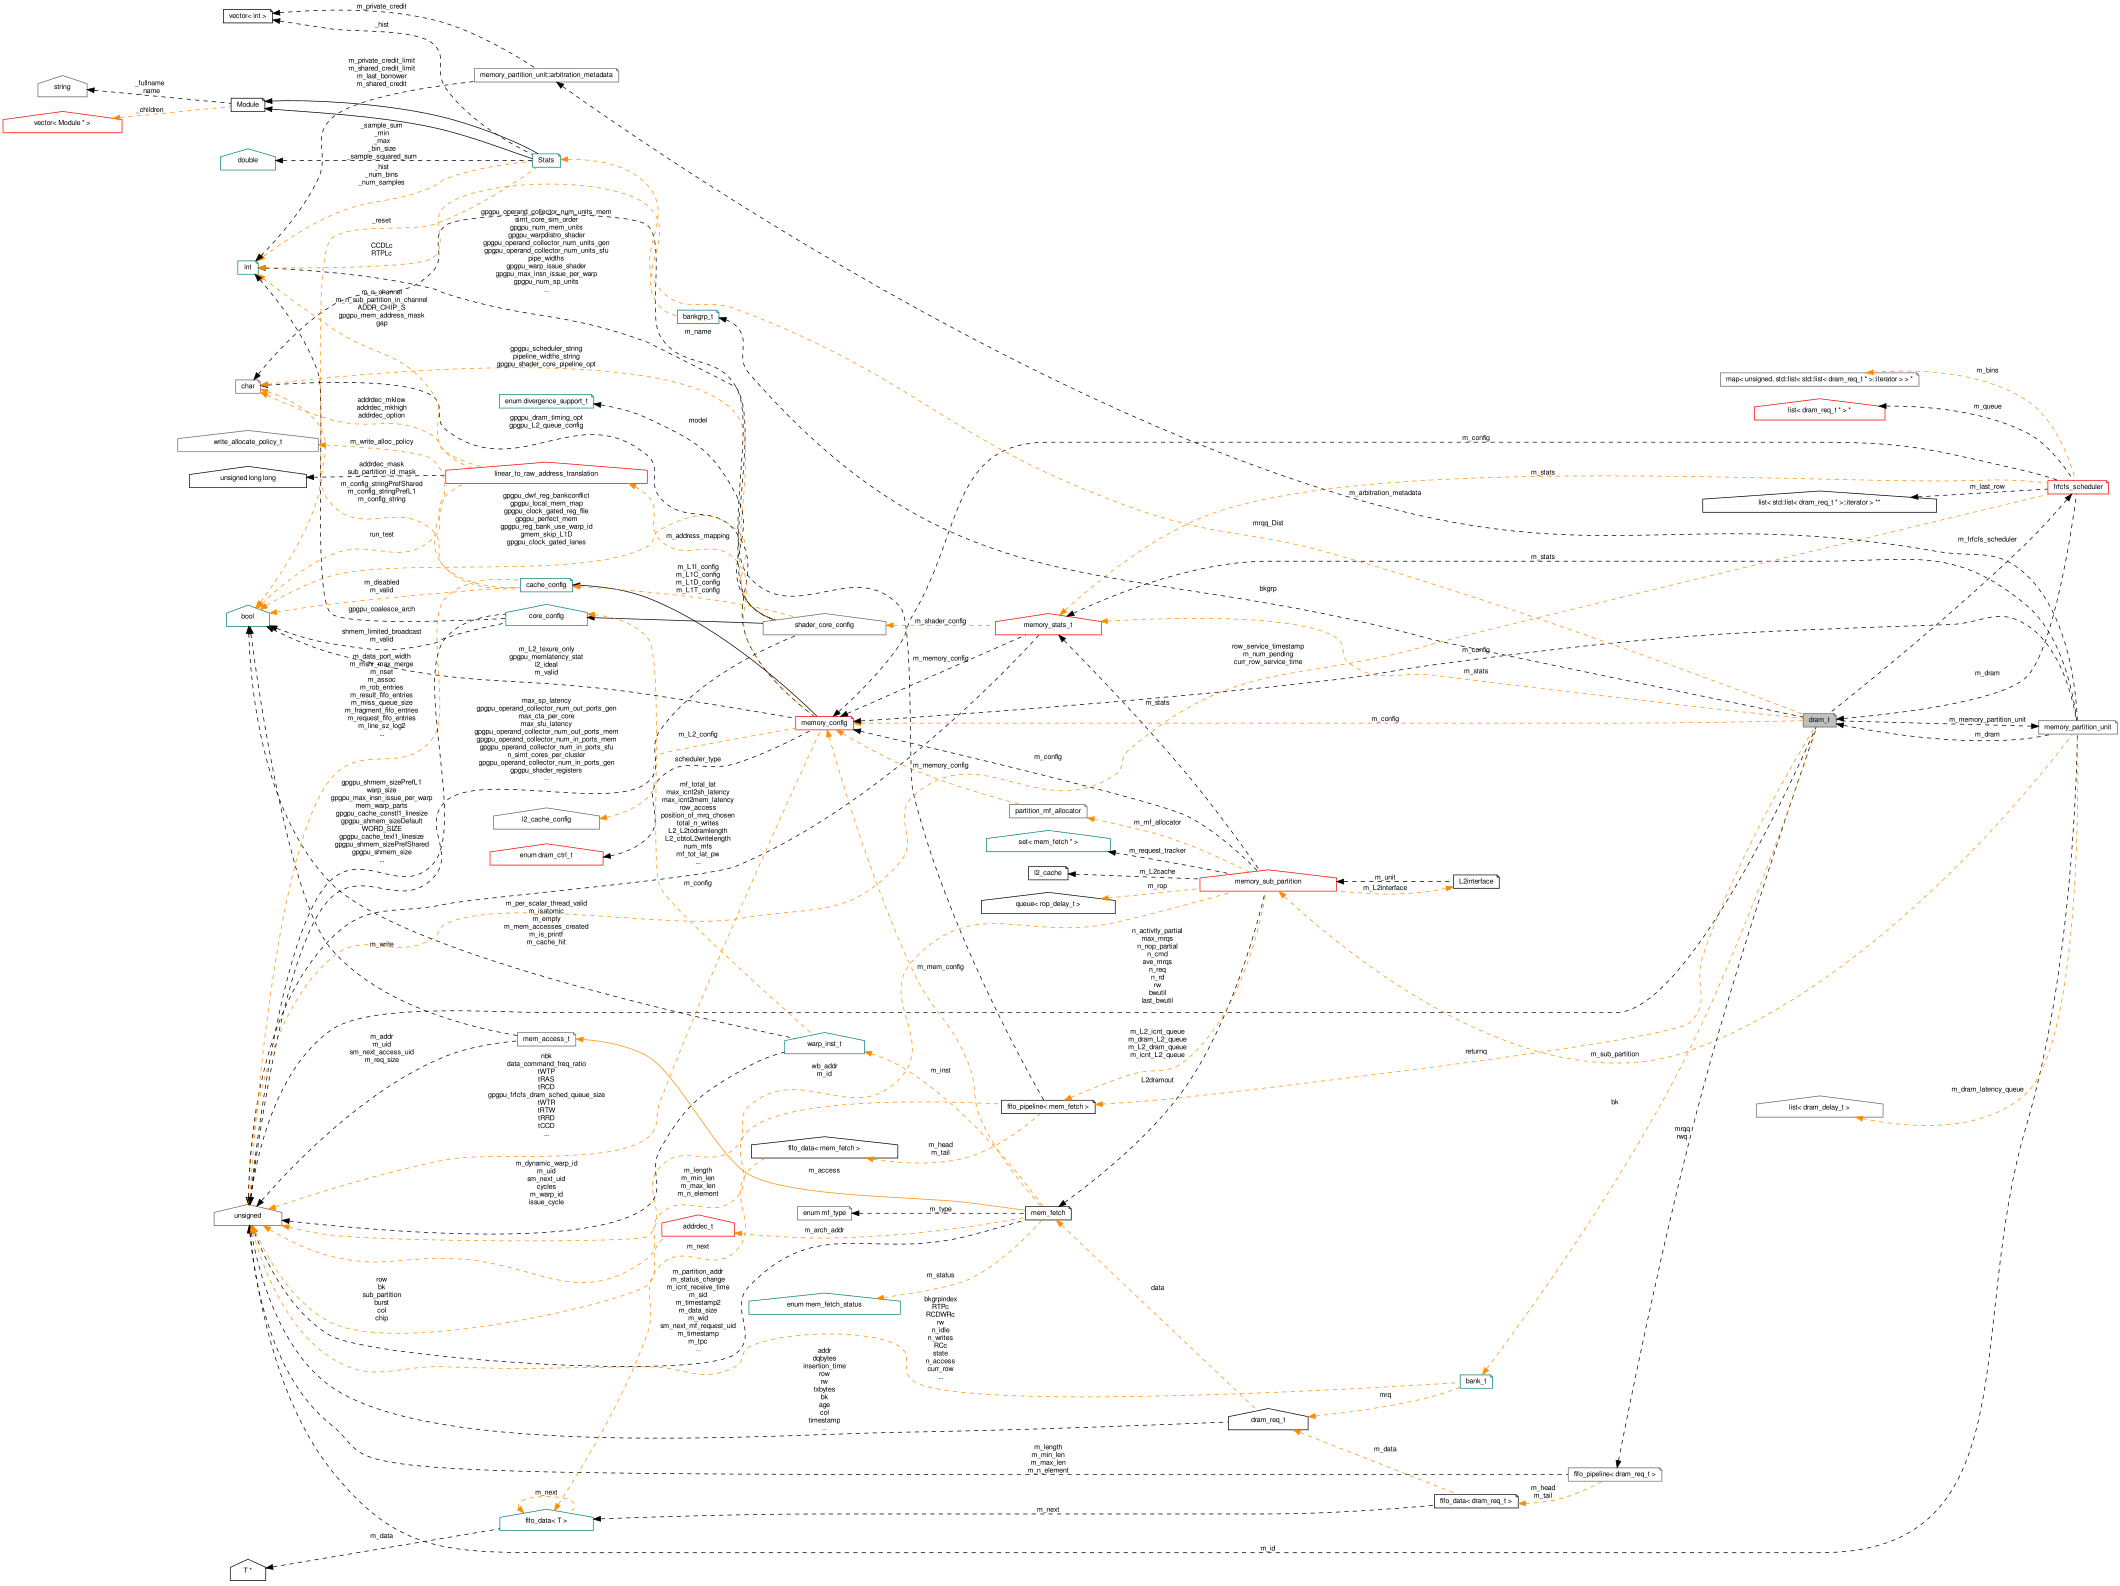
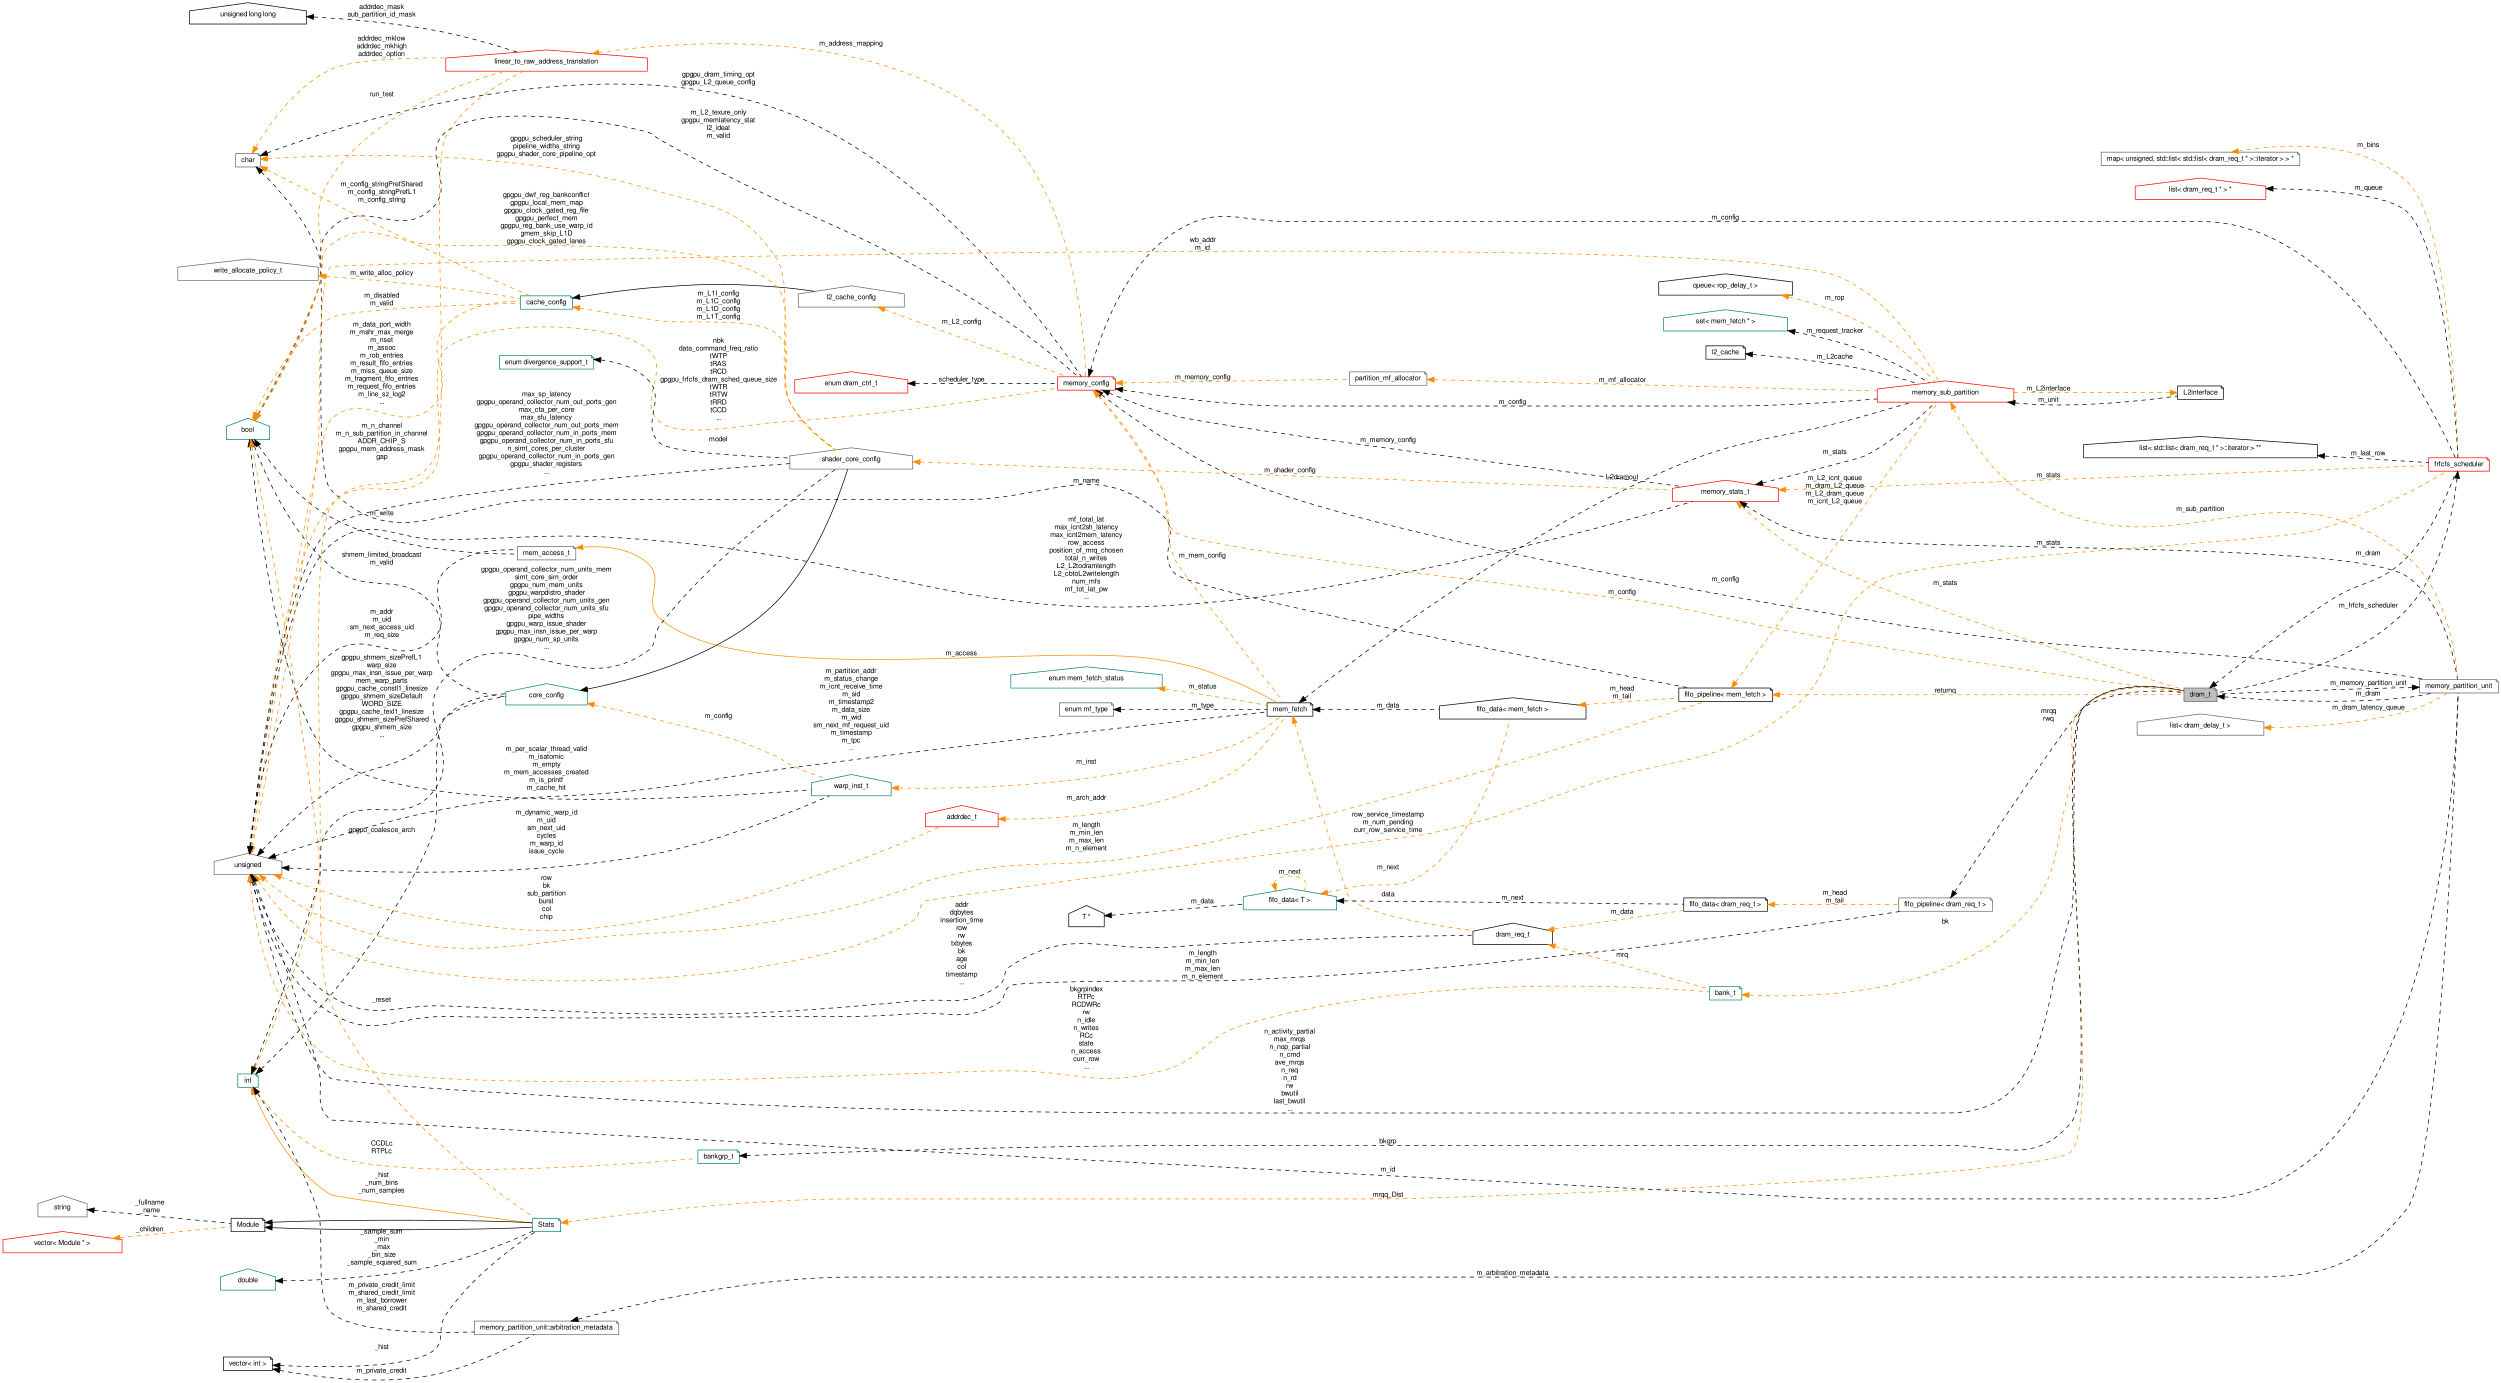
(394, 199) -> (368, 1201)
(709, 630) -> (697, 285)
none -> (1380, 710)
